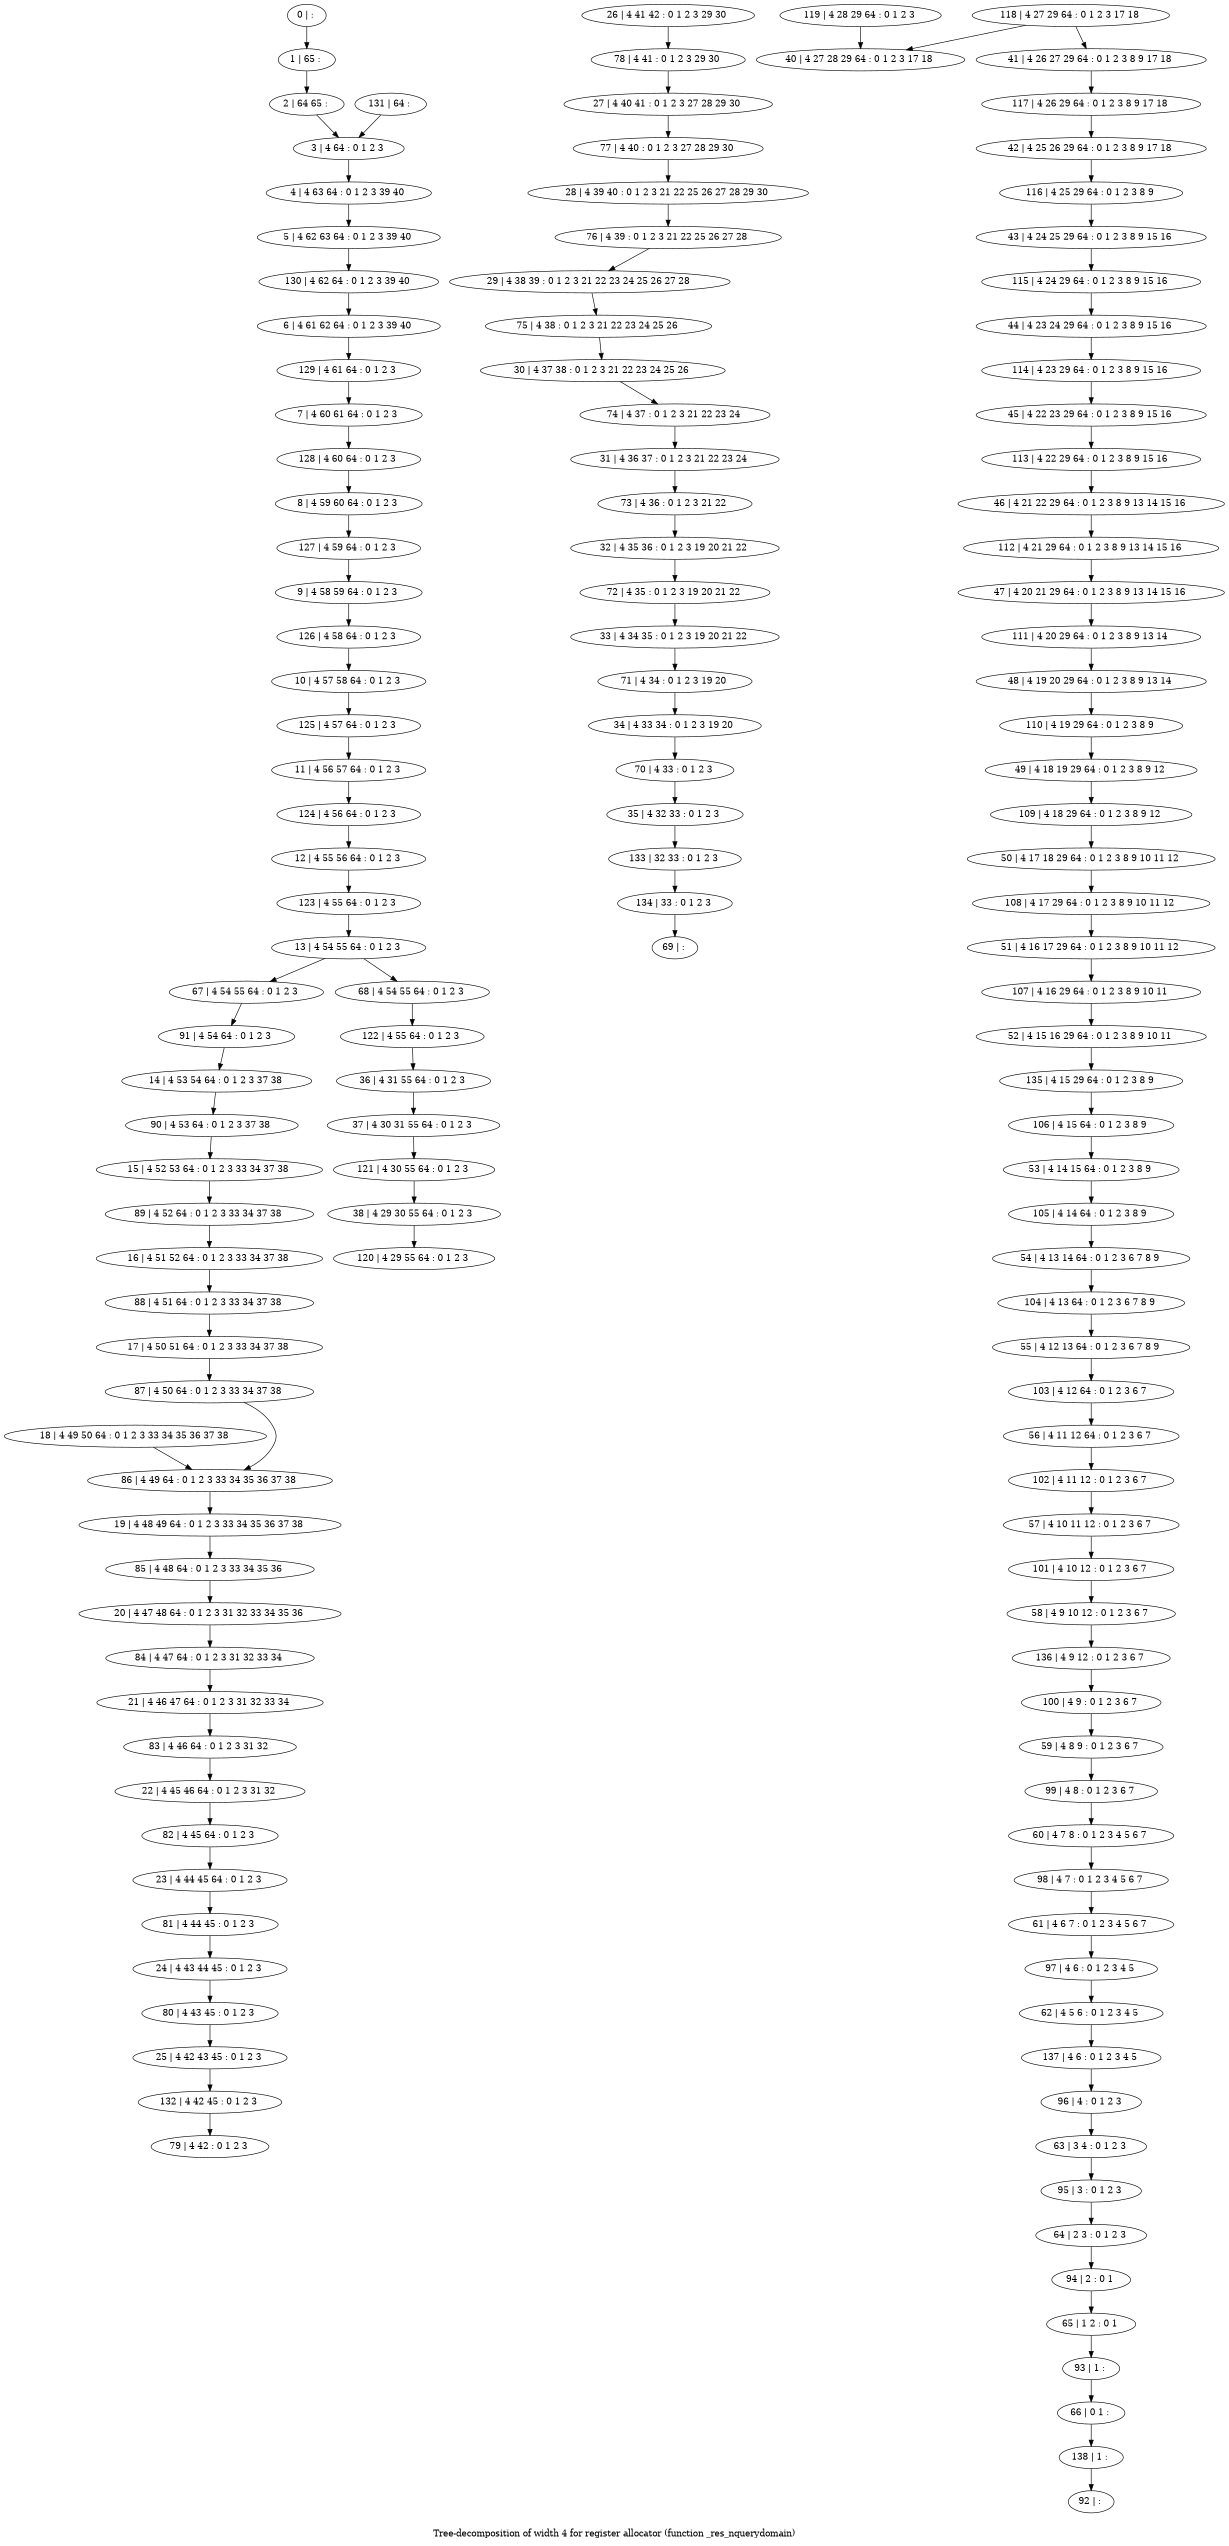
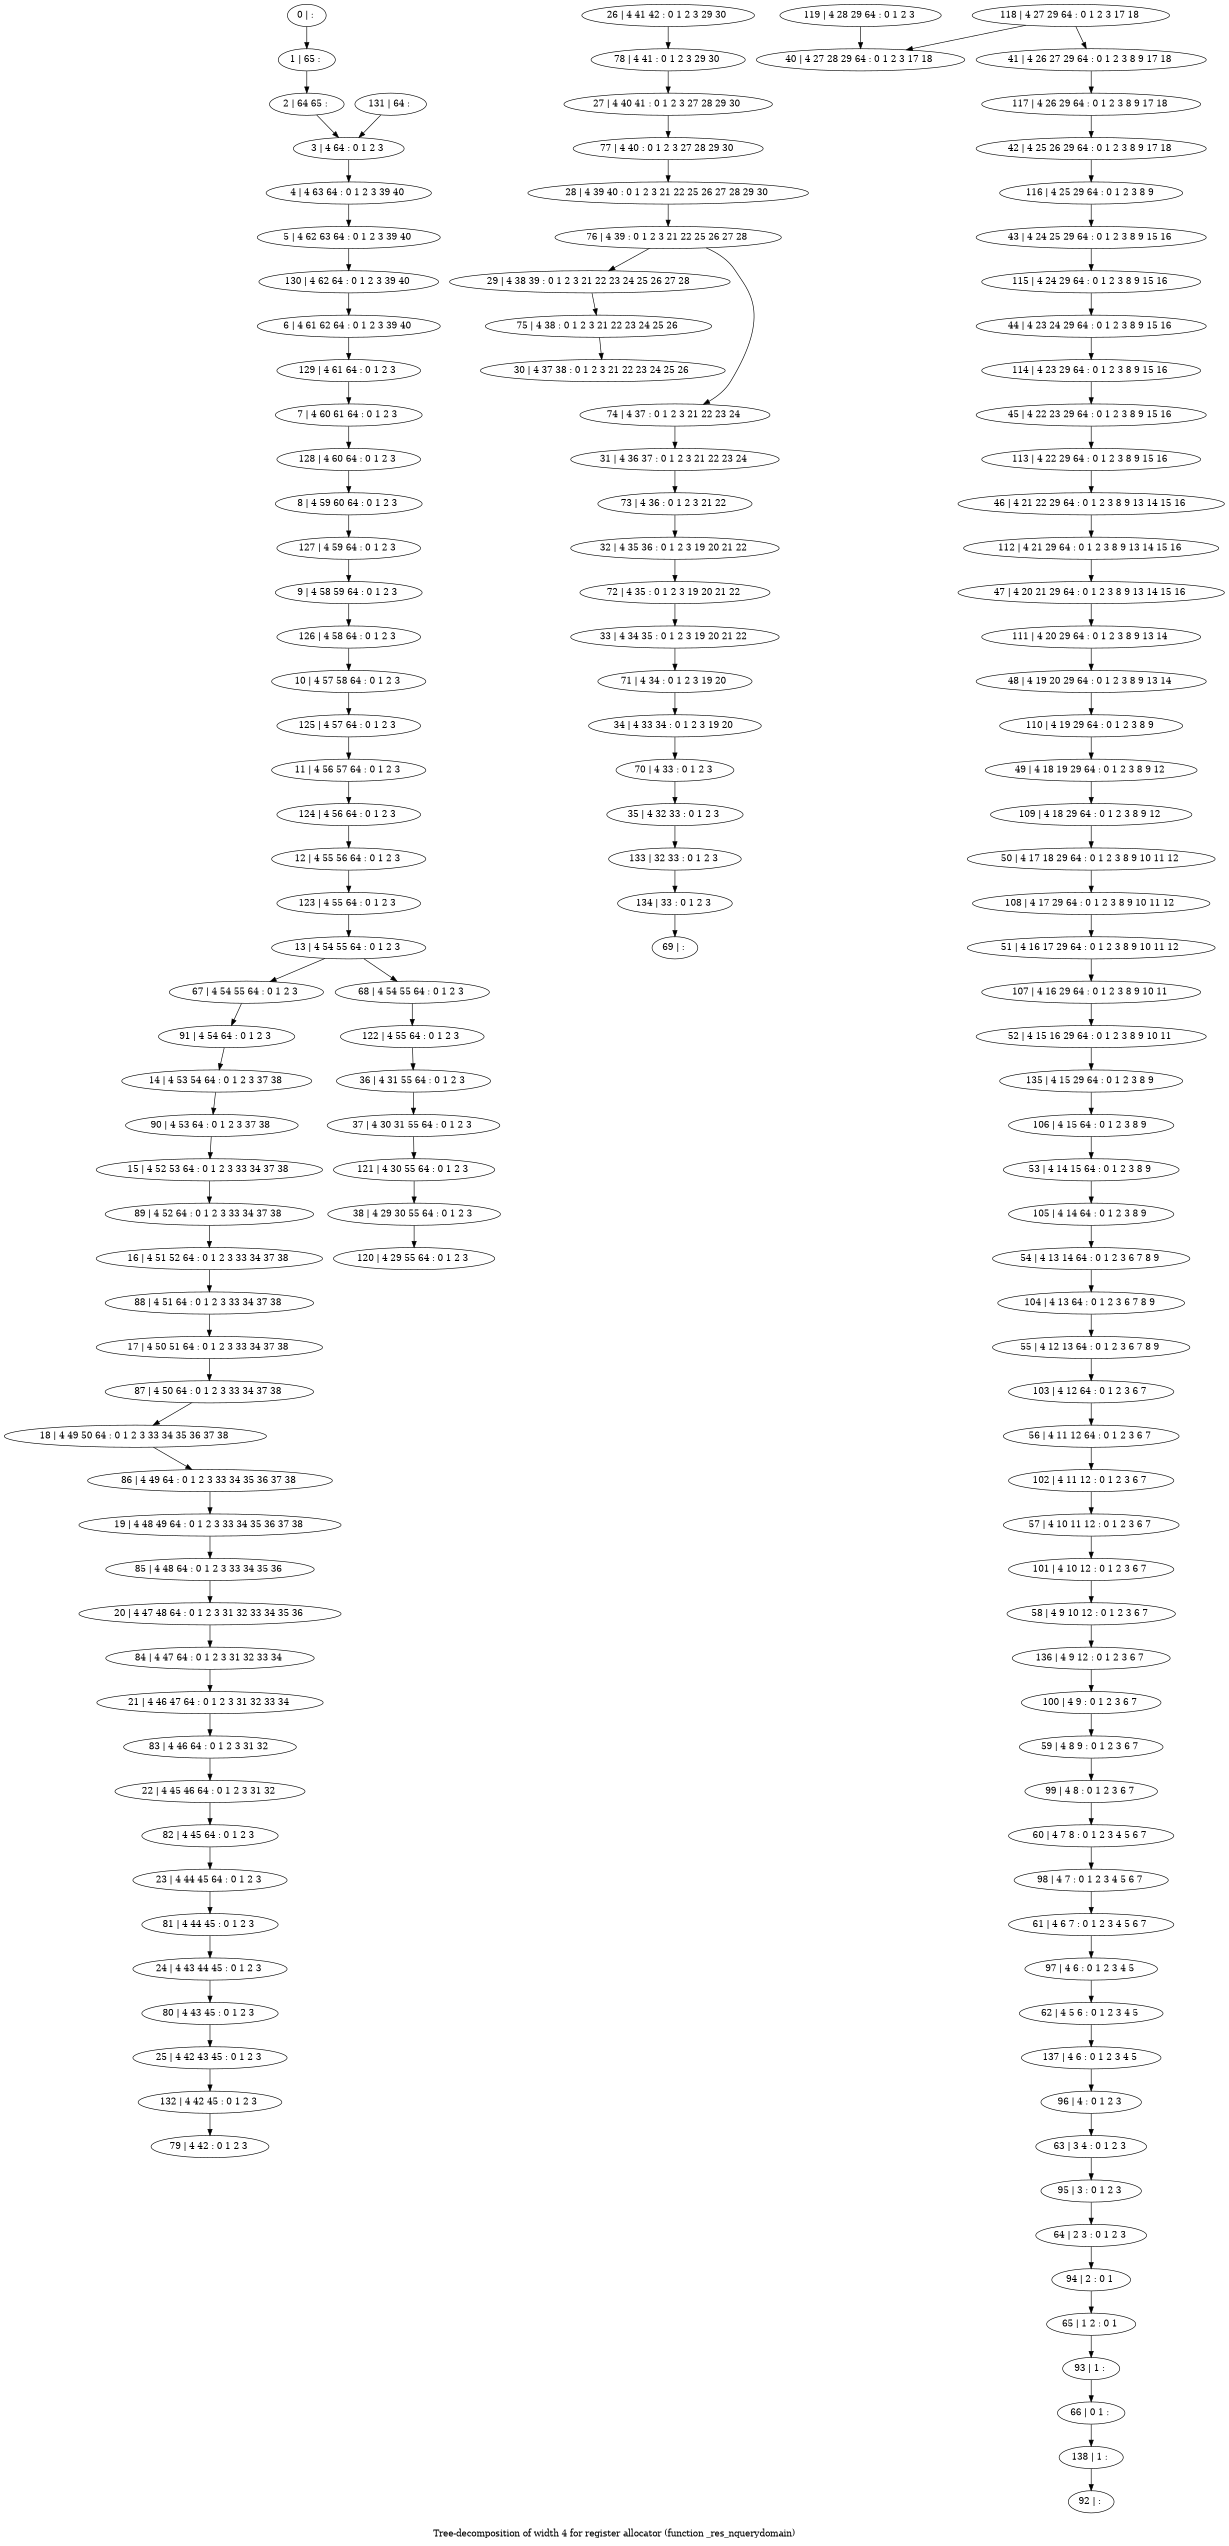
(636, 391) -> (754, 322)
(276, 1433) -> (175, 1412)
